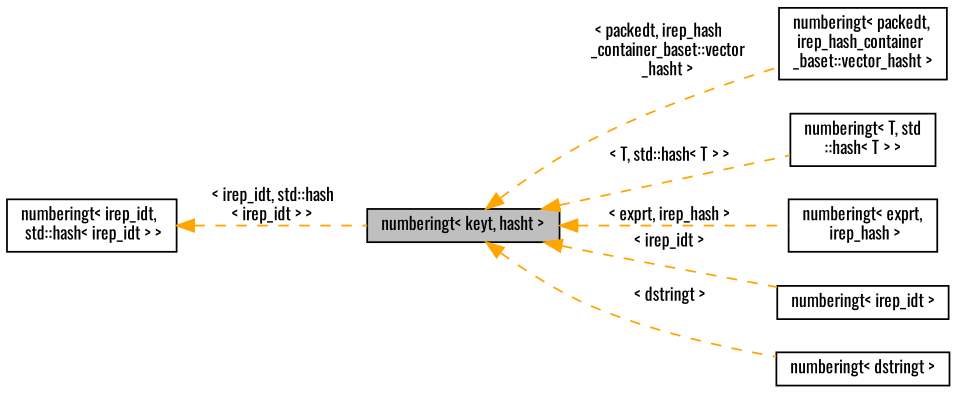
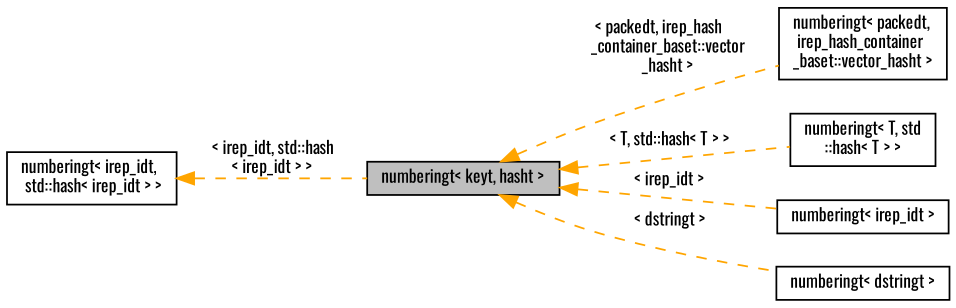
(863, 226) -> none
